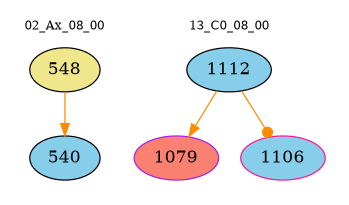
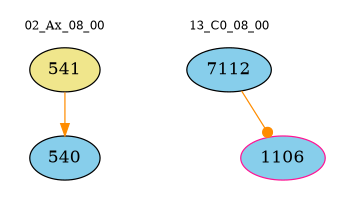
(65, 70) -> (65, 70)
(229, 70) -> (229, 70)
(176, 158) -> none
